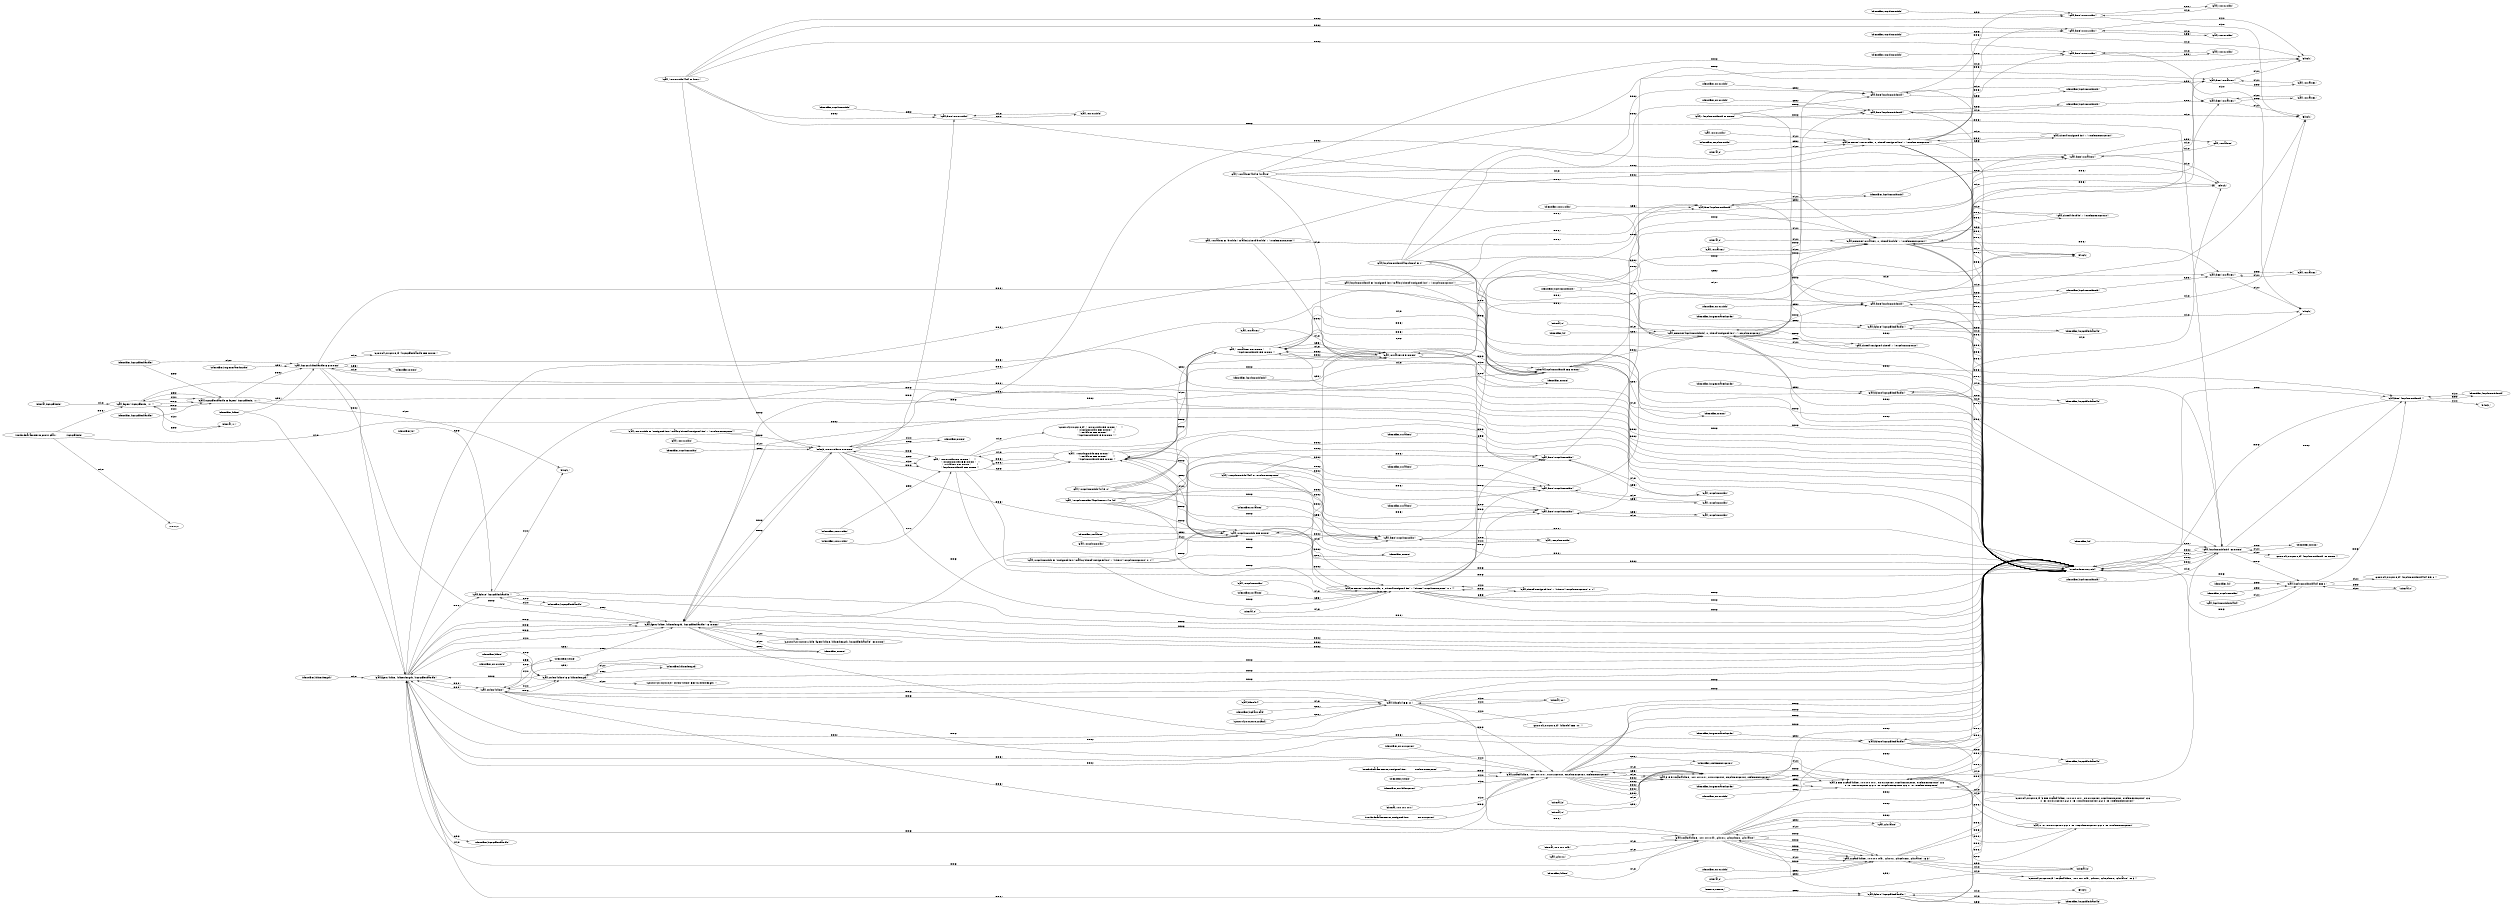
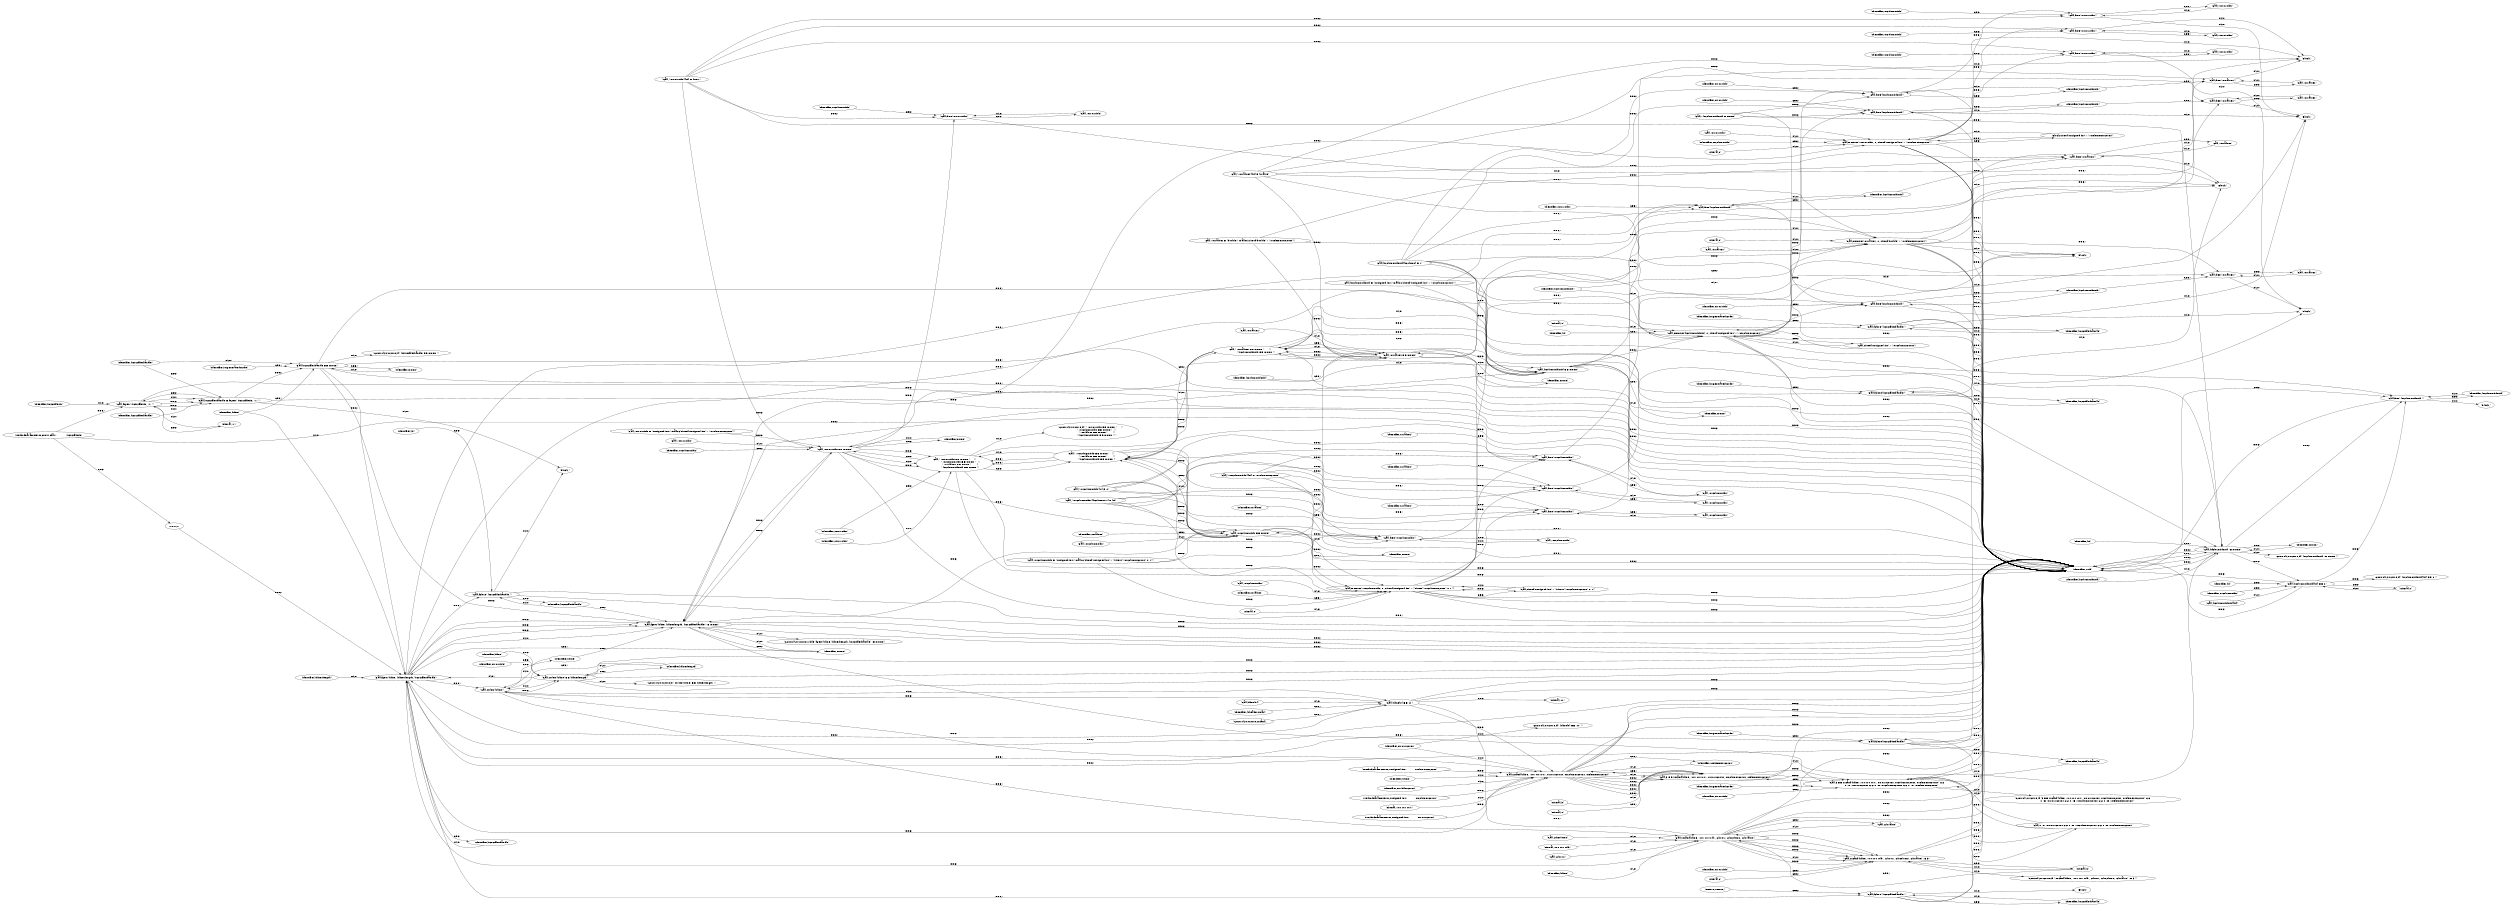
(2083, 136) -> (2083, 136)
(2083, 216) -> none
(1318, 242) -> (1318, 242)
(1887, 346) -> (1887, 346)
(406, 353) -> (406, 353)
(317, 366) -> (317, 366)
(1208, 369) -> (1178, 515)
(1558, 370) -> (1558, 370)
(49, 404) -> (49, 404)
(835, 449) -> (835, 449)
(102, 469) -> (102, 469)
(2222, 550) -> (2222, 550)
(2083, 569) -> (2083, 569)
(2356, 579) -> (2356, 579)
(492, 676) -> (492, 676)
(682, 683) -> (682, 683)
(447, 687) -> (289, 601)
(909, 691) -> (909, 691)
(1481, 698) -> (1481, 698)
(1484, 703) -> none
(1250, 712) -> (1250, 712)
(1478, 712) -> (1470, 737)
none -> (1400, 798)
none -> (1558, 838)
